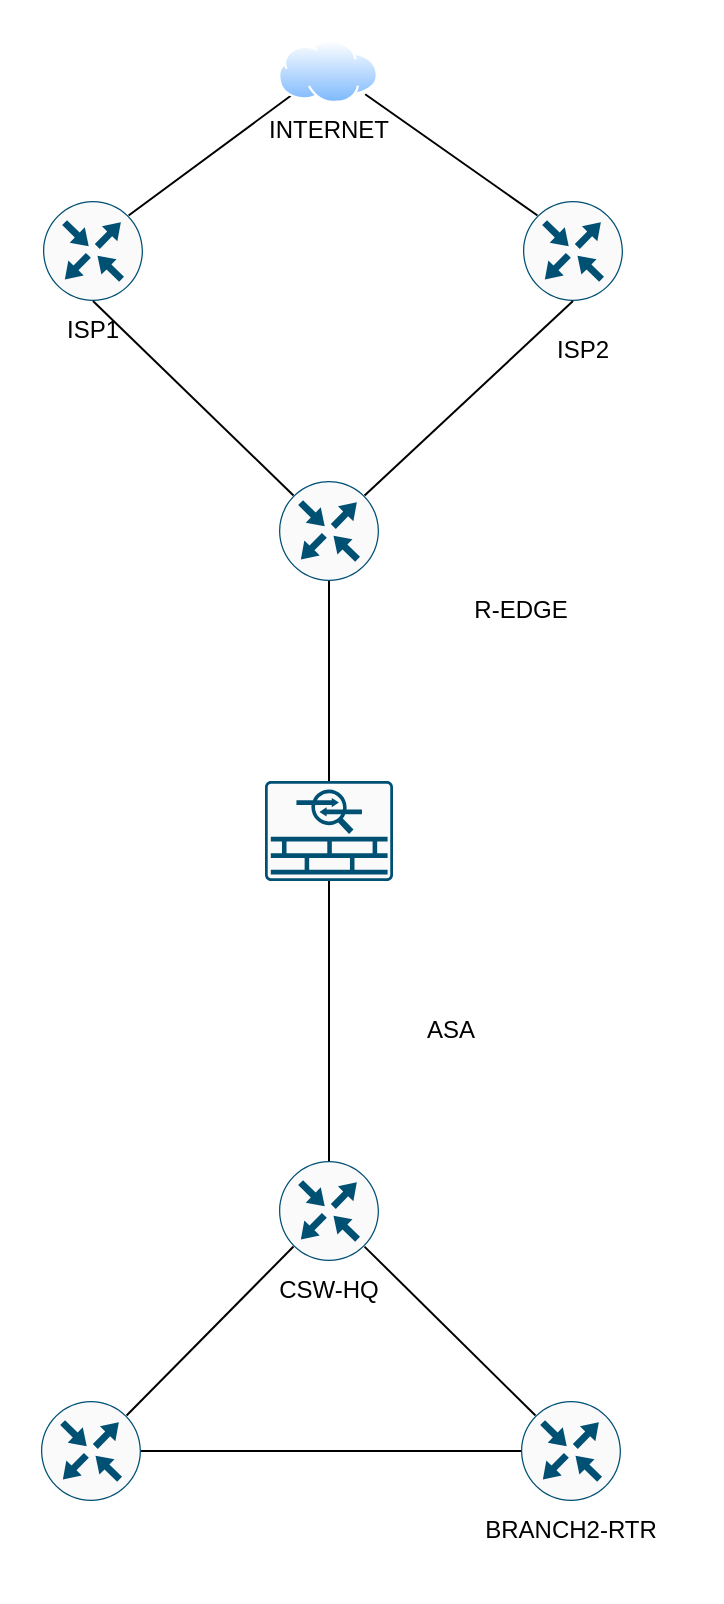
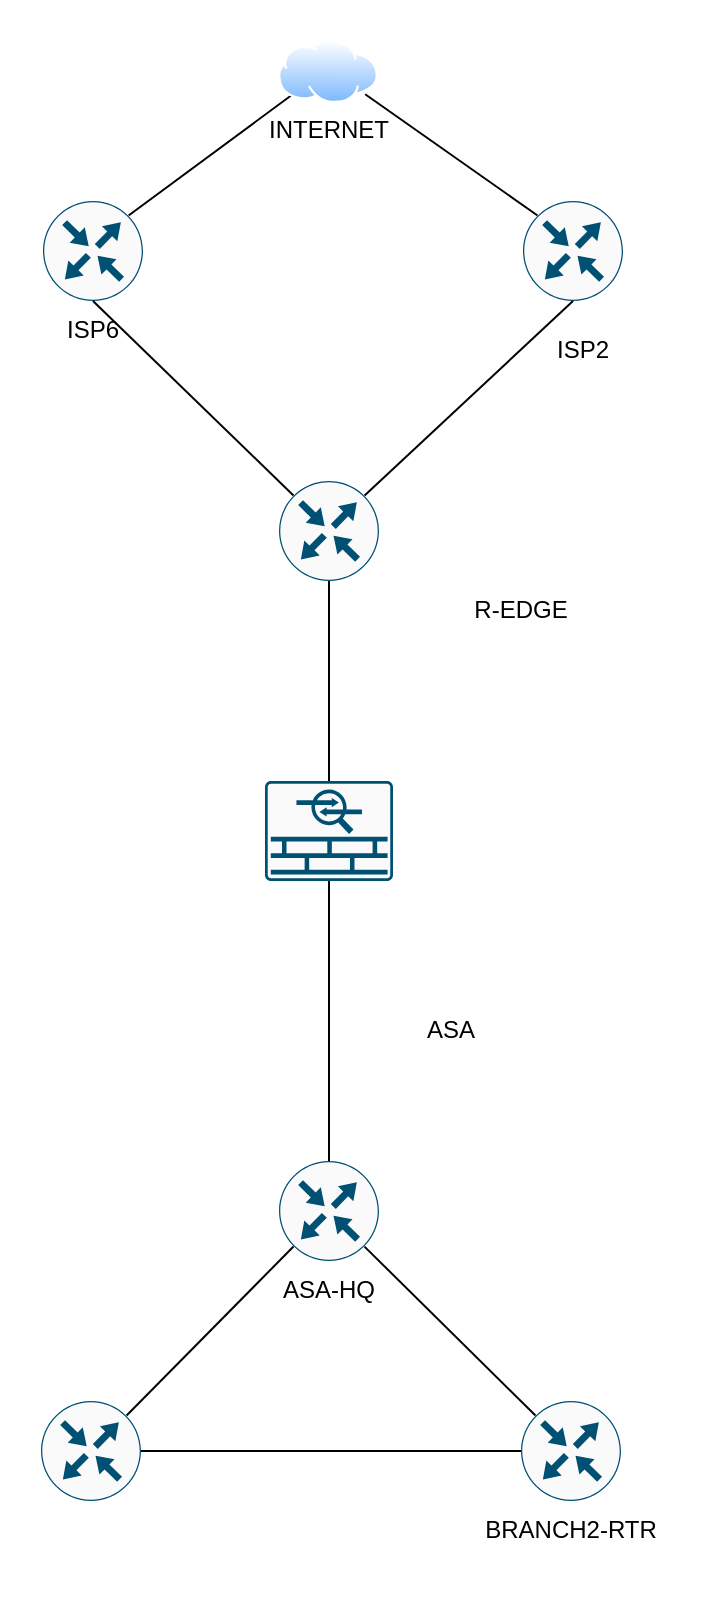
(94, 331) -> (94, 331)
(330, 1291) -> (330, 1291)
